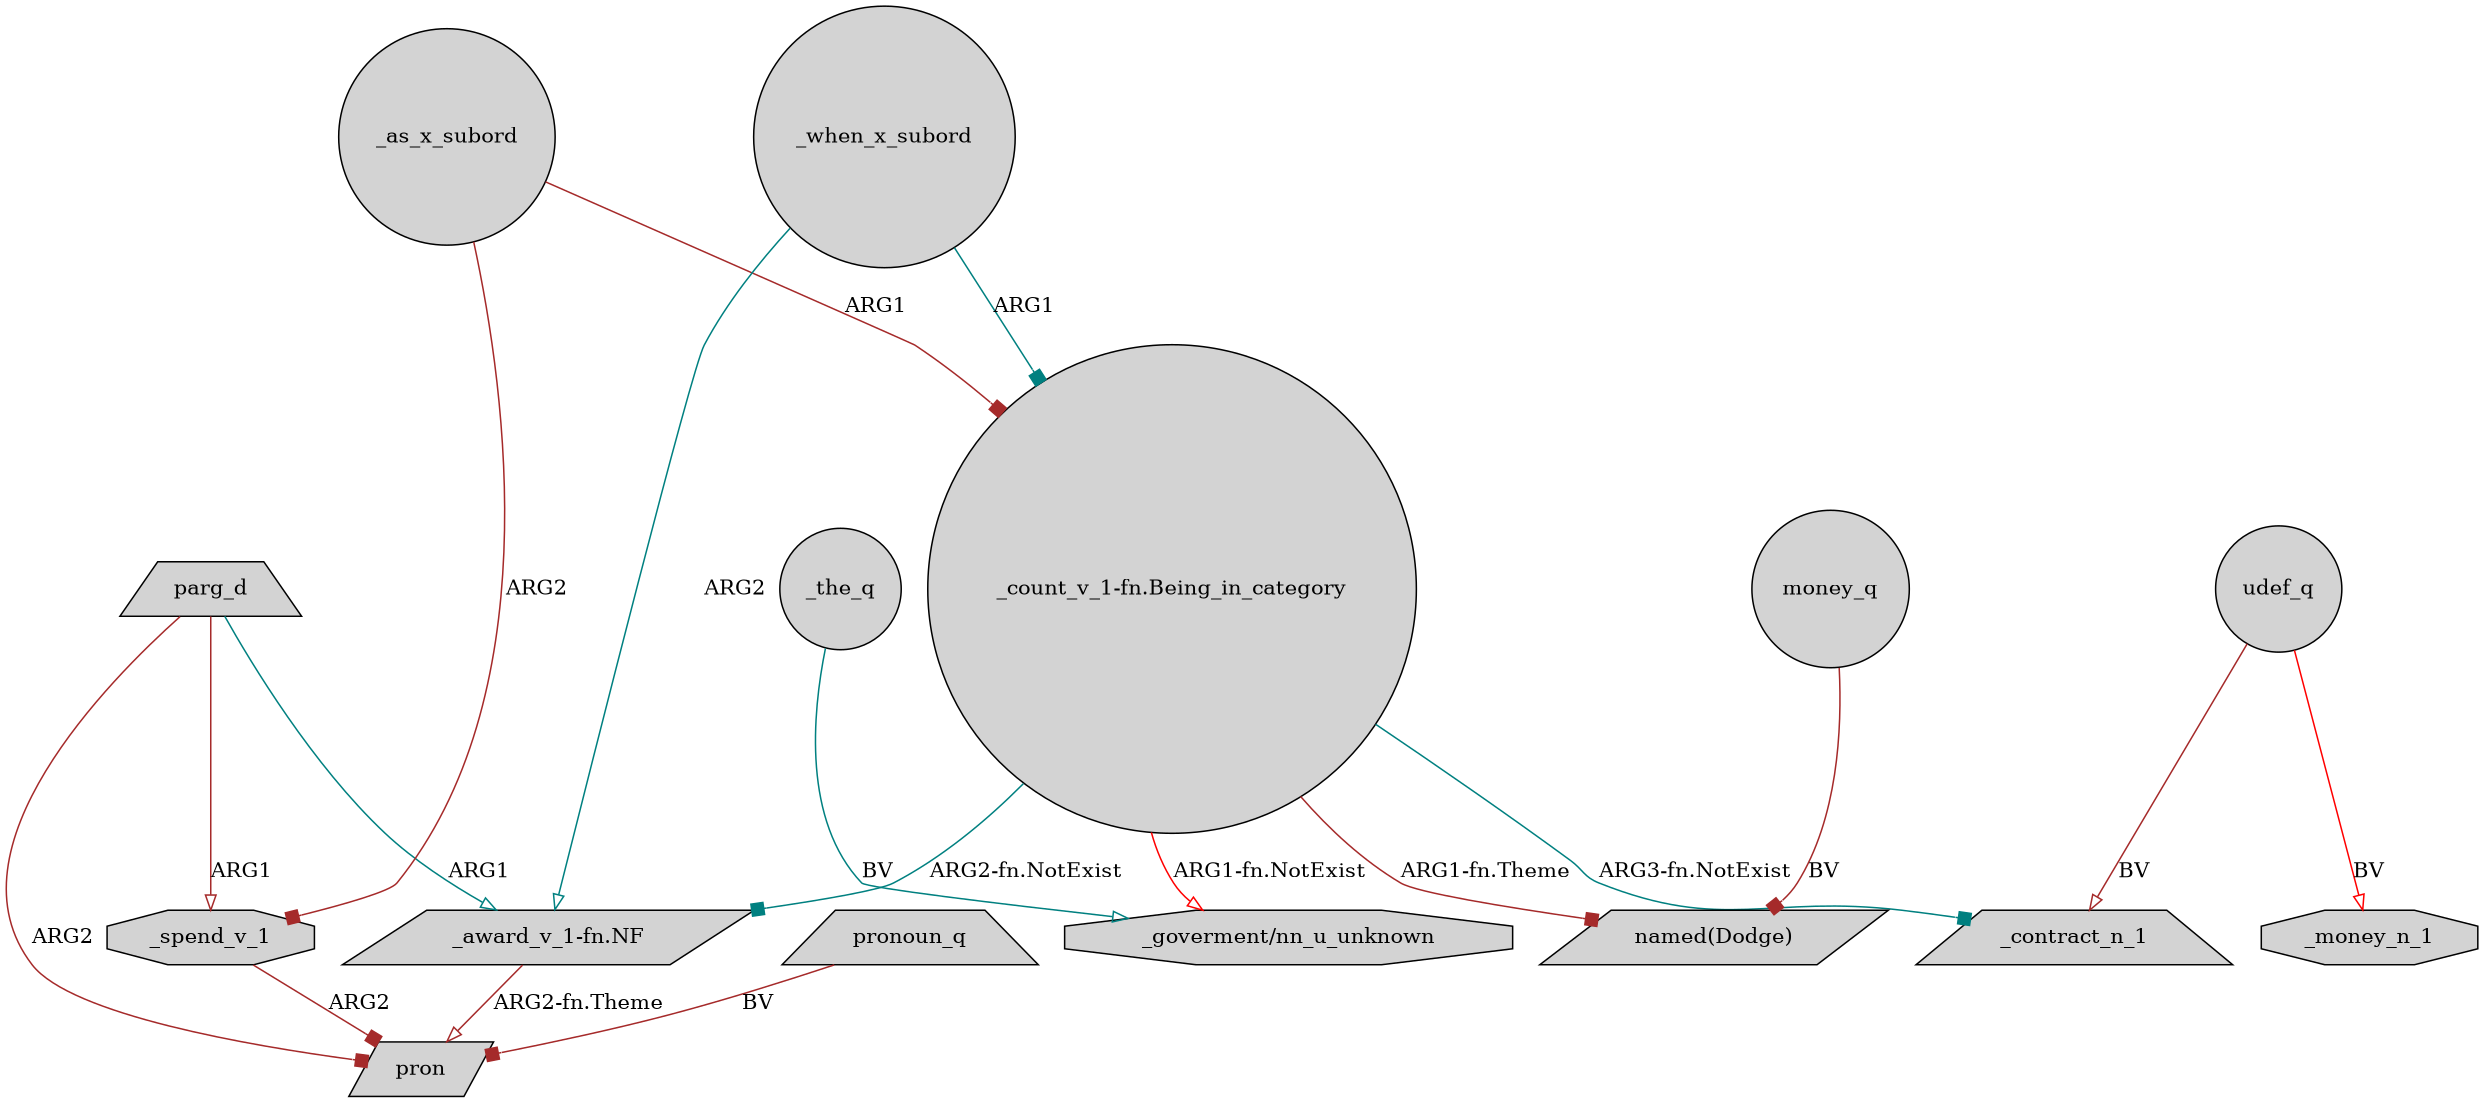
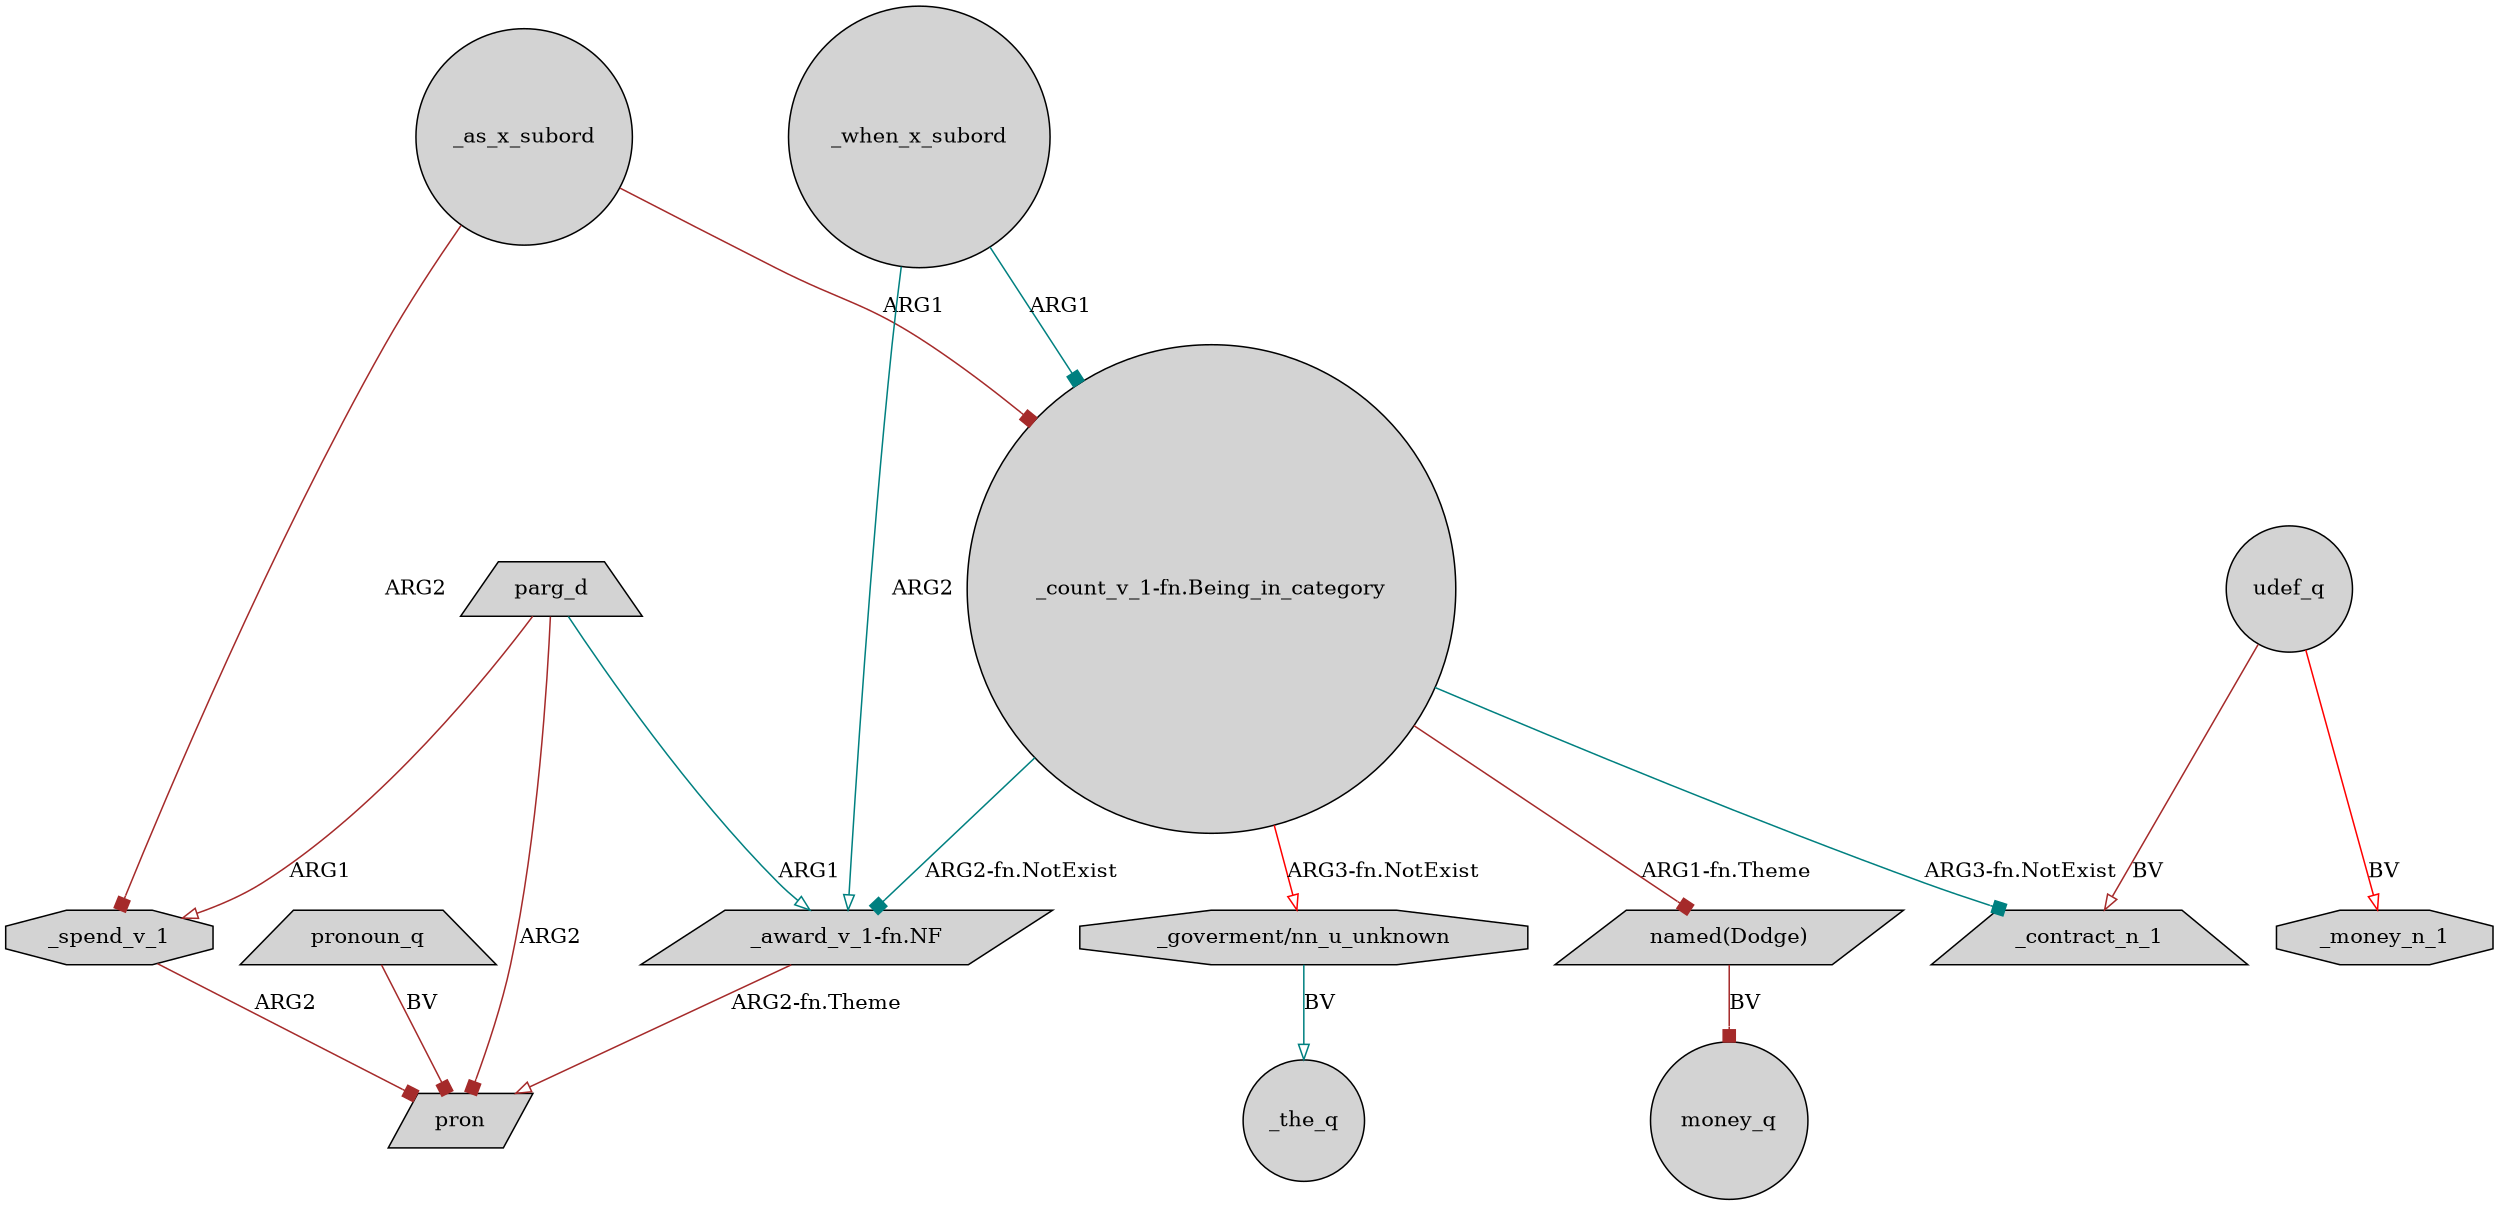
(1832, 790) -> (1729, 996)
(1270, 872) -> (1383, 872)
(856, 876) -> (1304, 1004)
